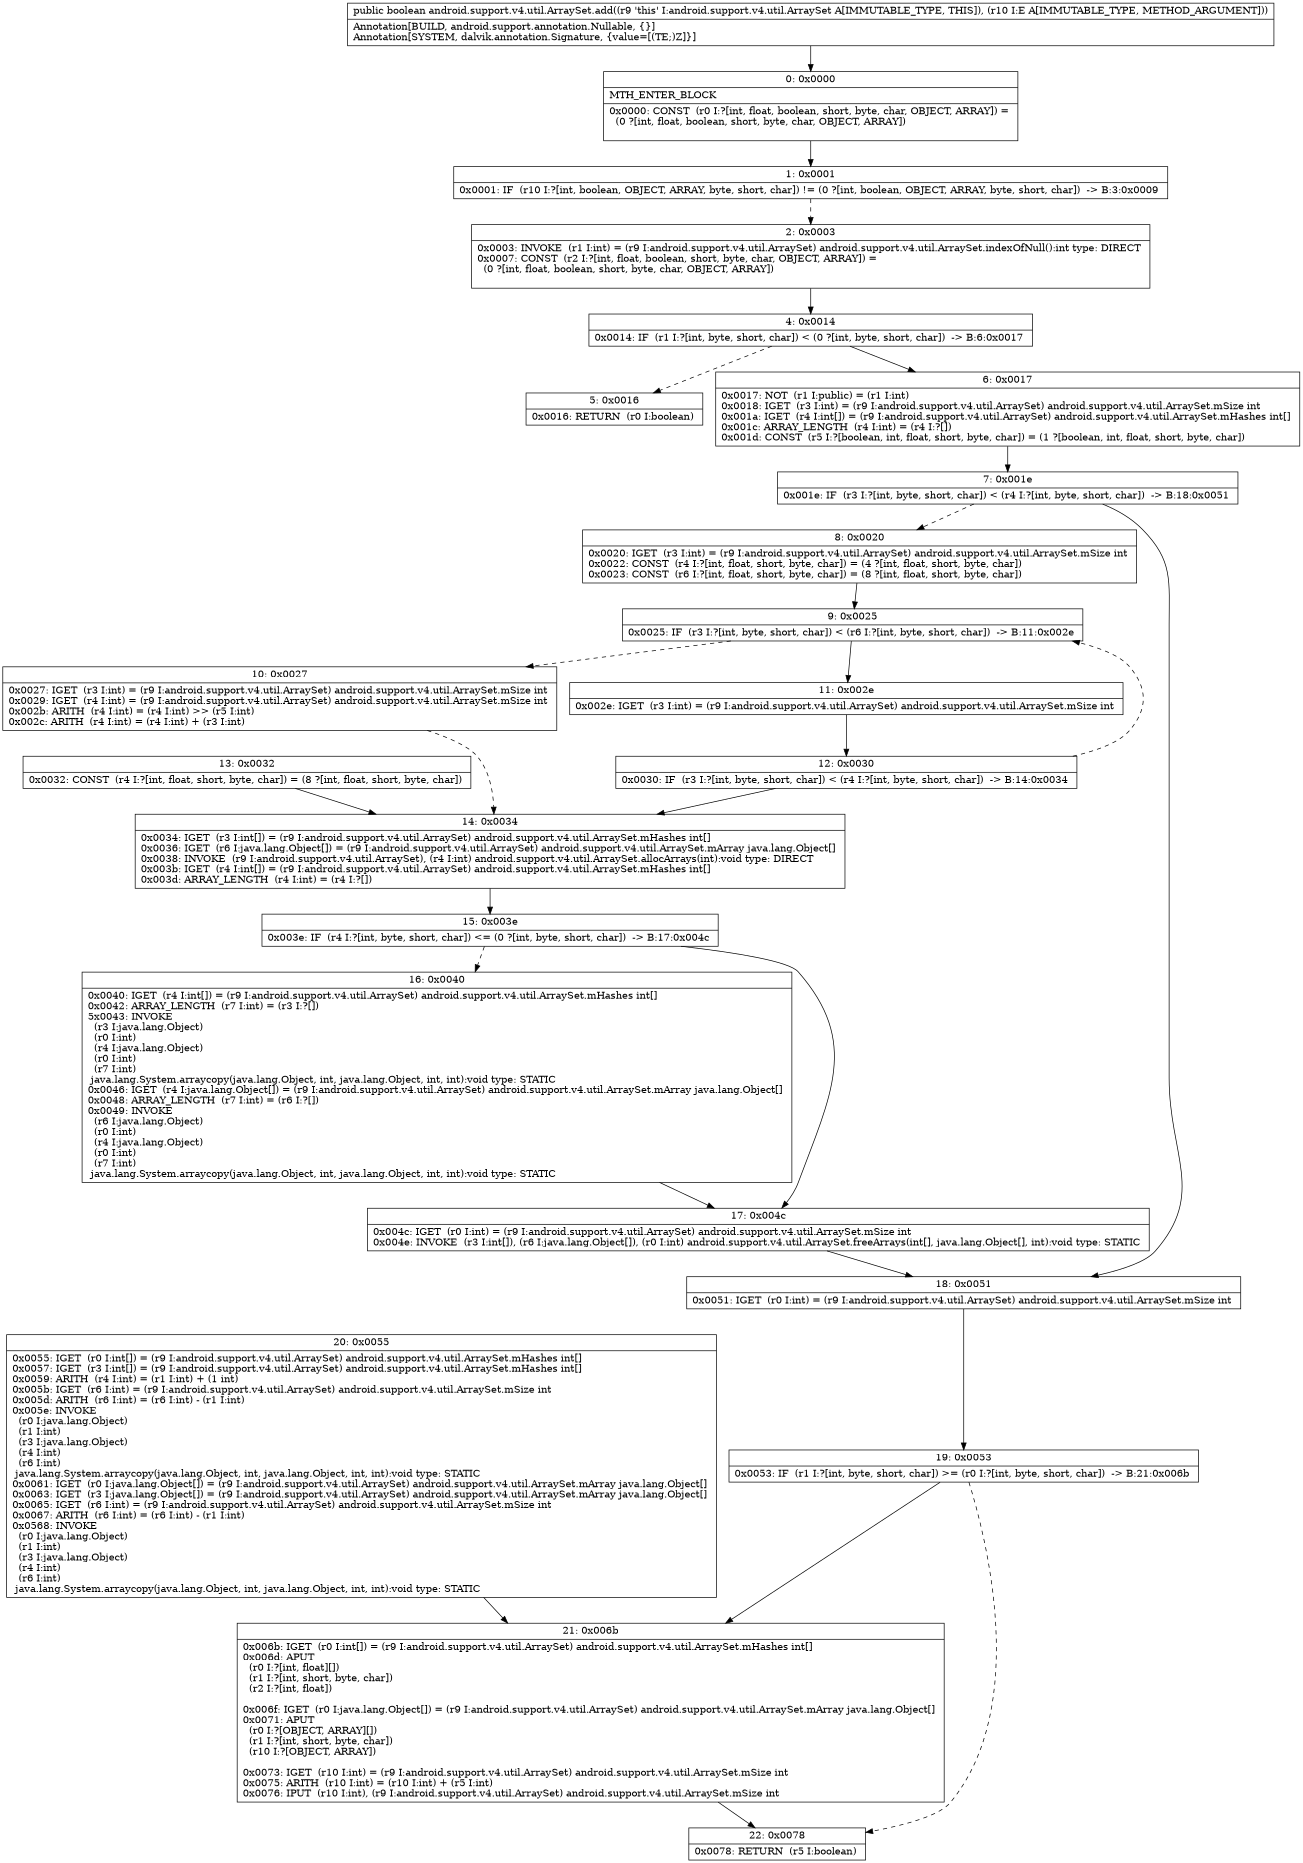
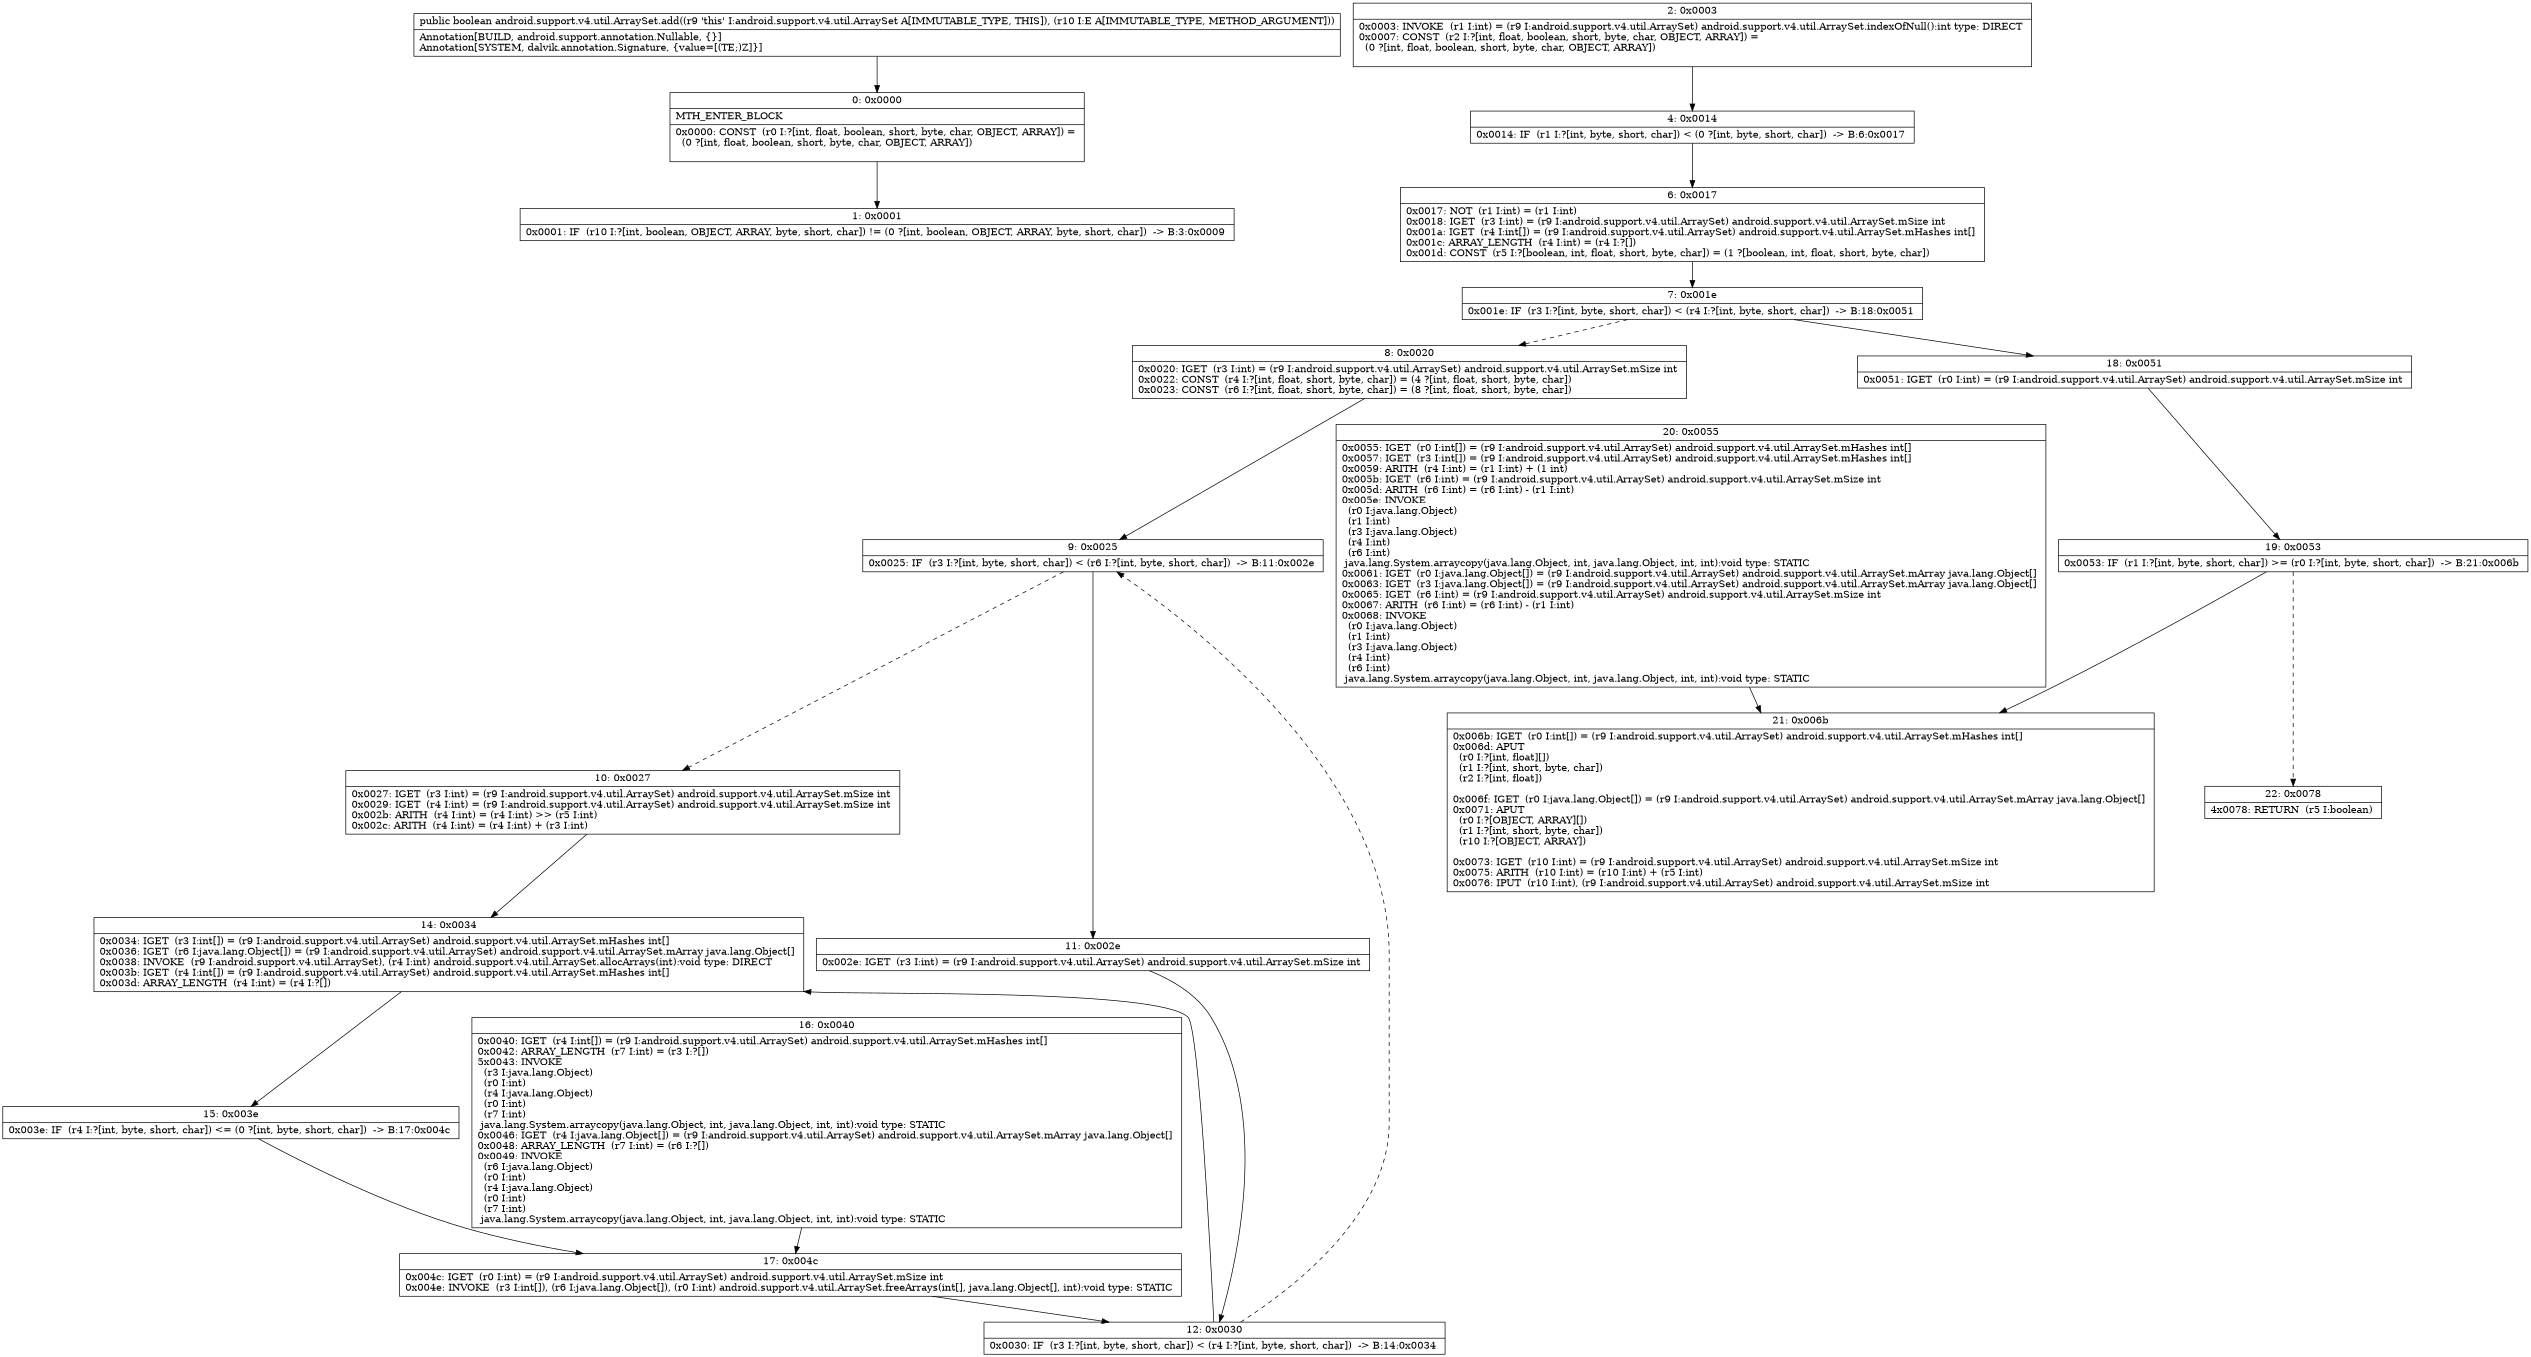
(811, 208) -> none
(817, 396) -> (1493, 211)
(614, 409) -> none
(476, 755) -> (542, 874)
(247, 772) -> none
(481, 956) -> none
(866, 1263) -> (1017, 1309)
(58, 1526) -> (1387, 616)
(734, 1813) -> none
(777, 1852) -> (2293, 810)
